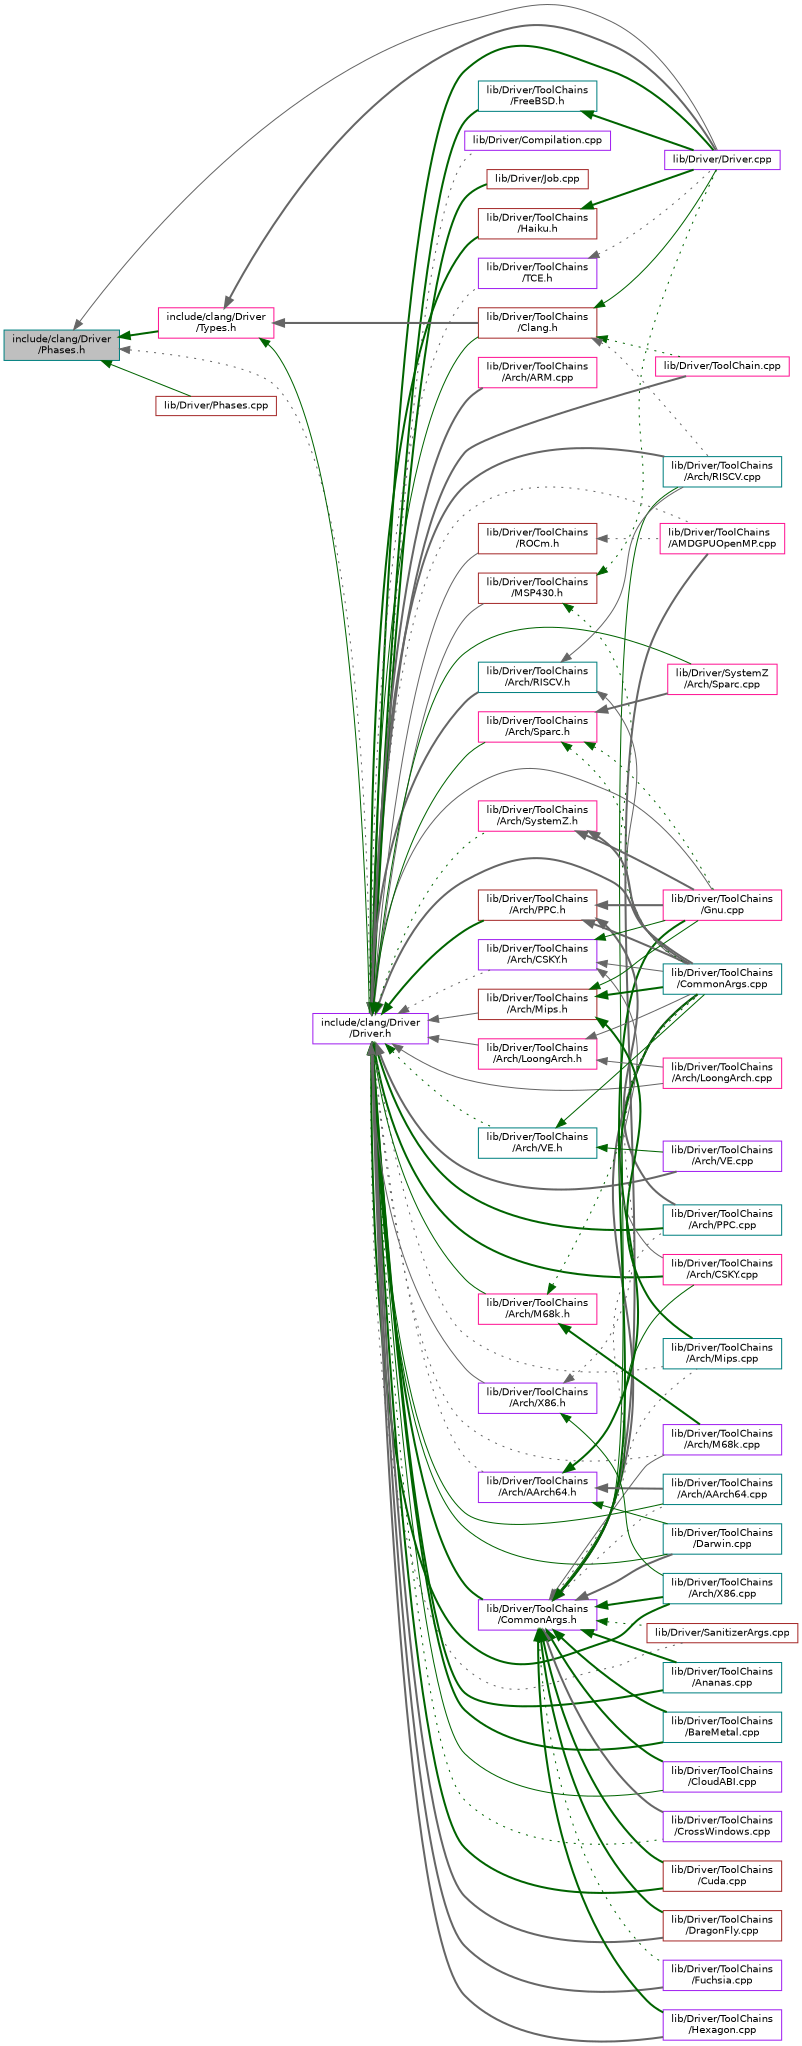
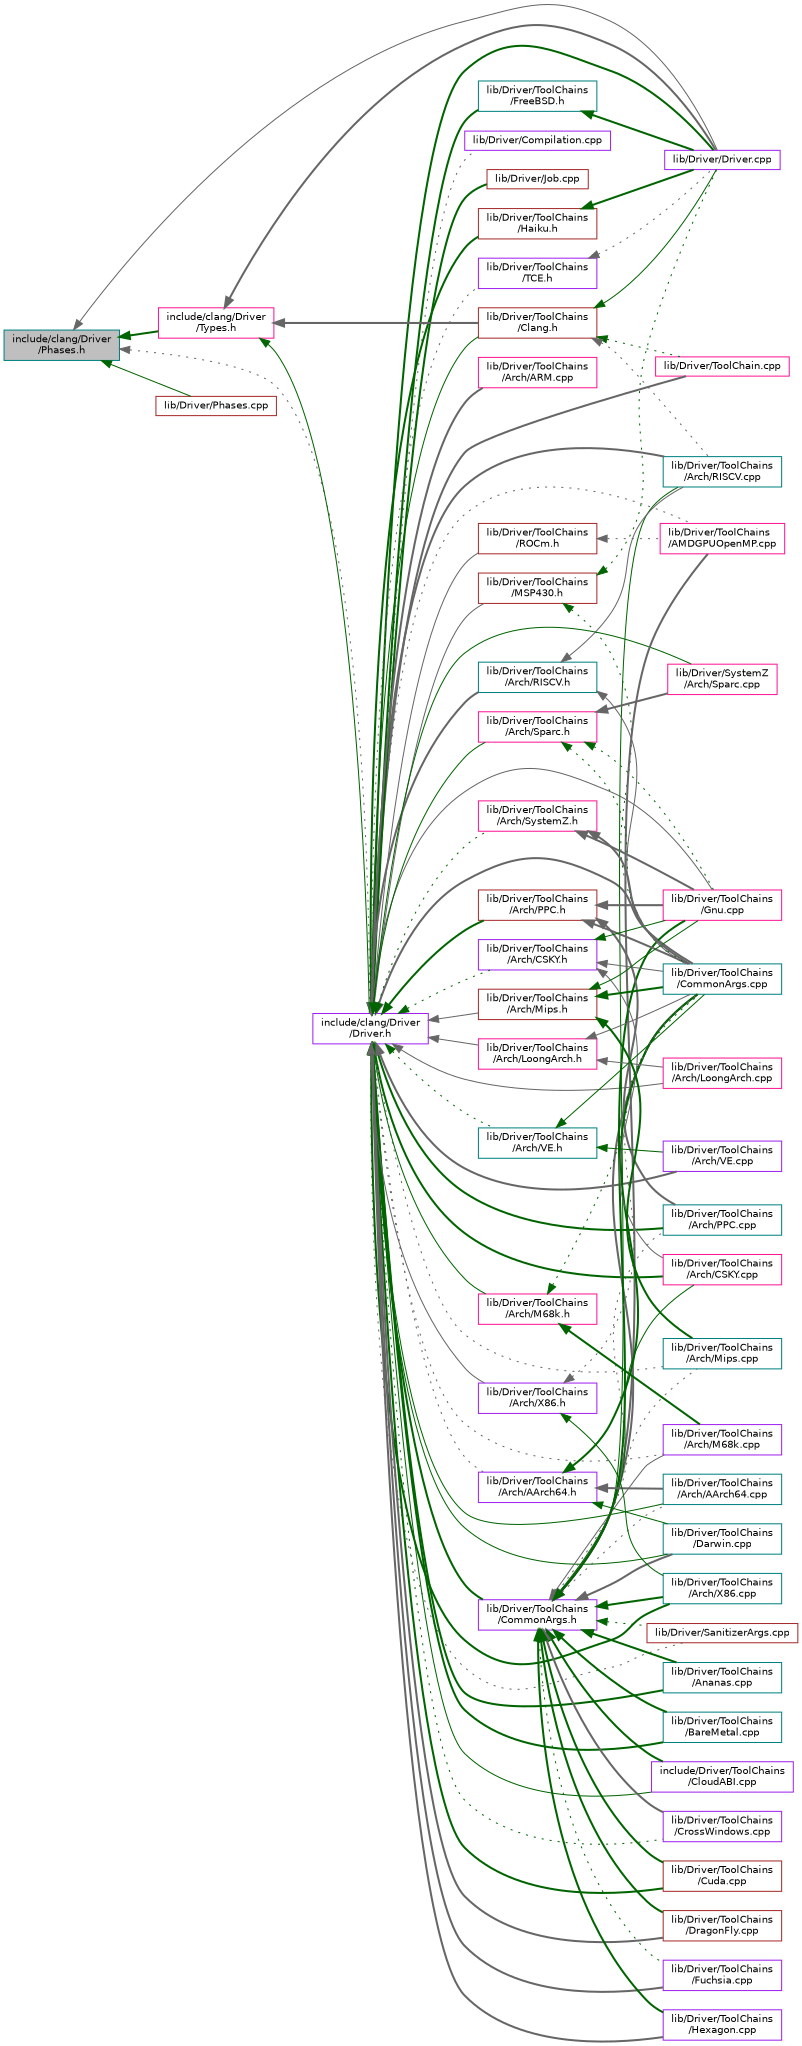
(448, 988) -> (448, 988)
(722, 1777) -> (722, 1777)
